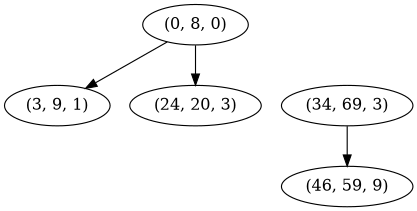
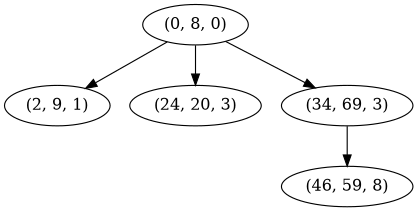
none -> (265, 62)
(57, 106) -> (57, 106)
(347, 187) -> (347, 187)
